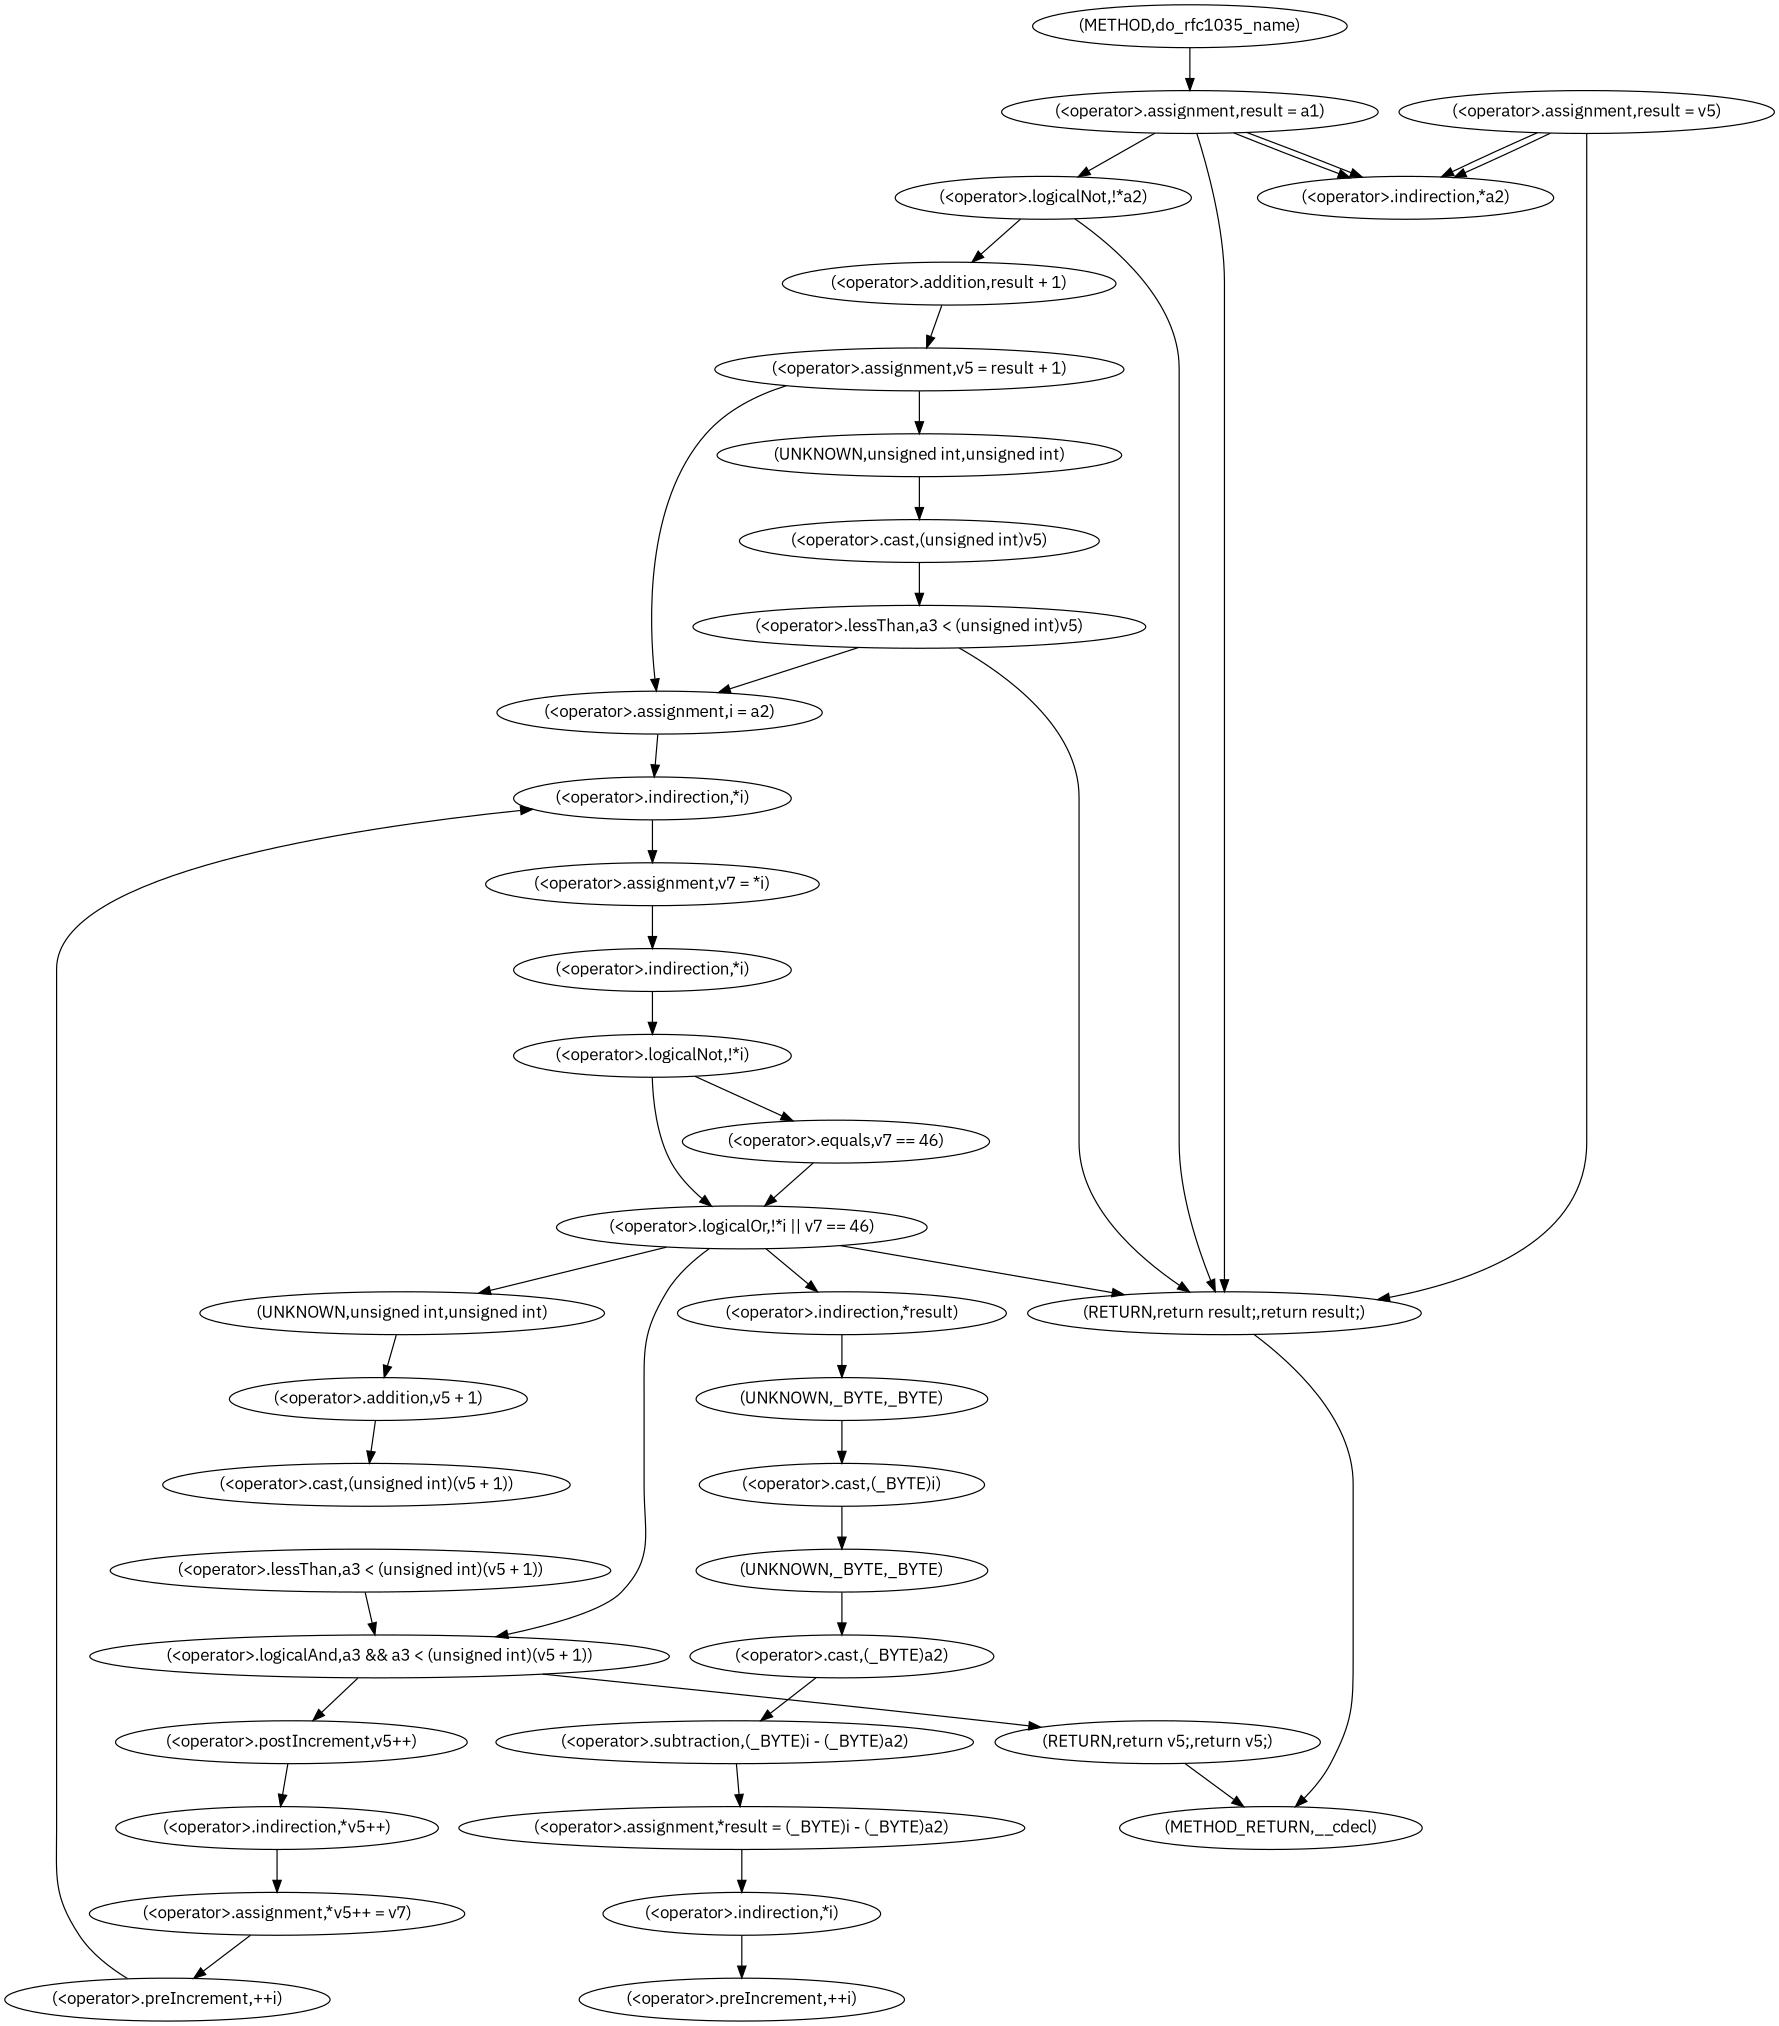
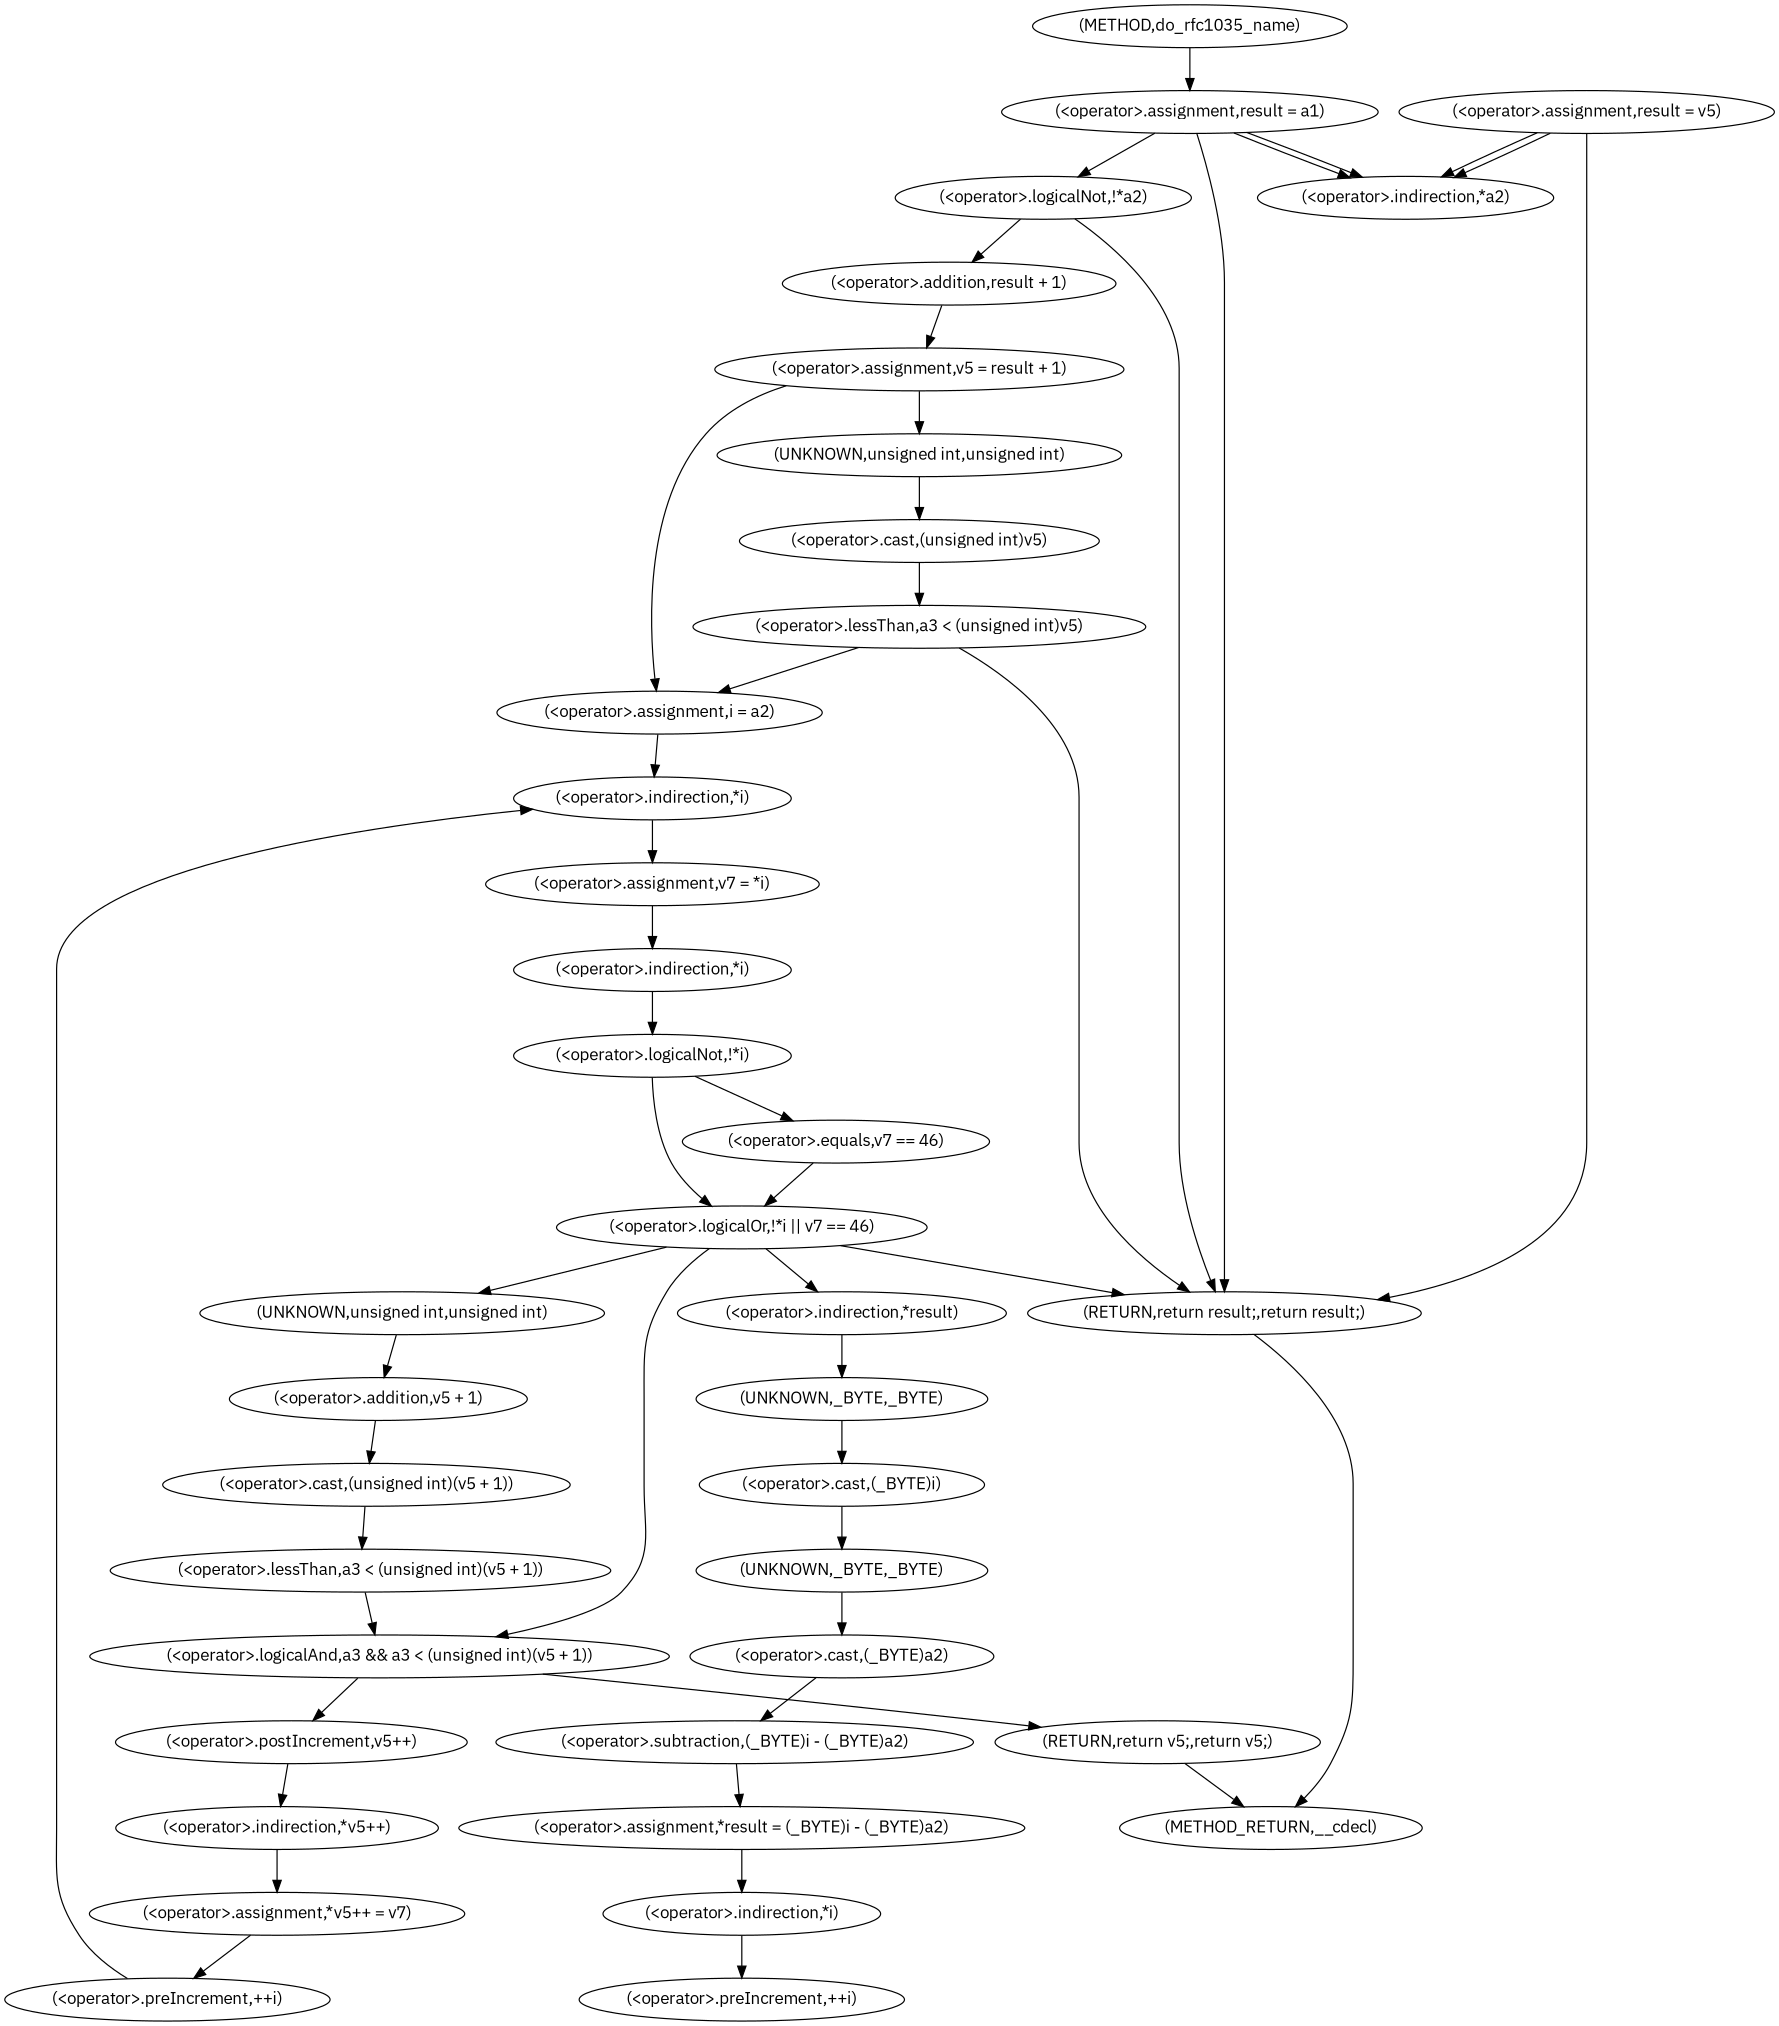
none -> (364, 1522)
